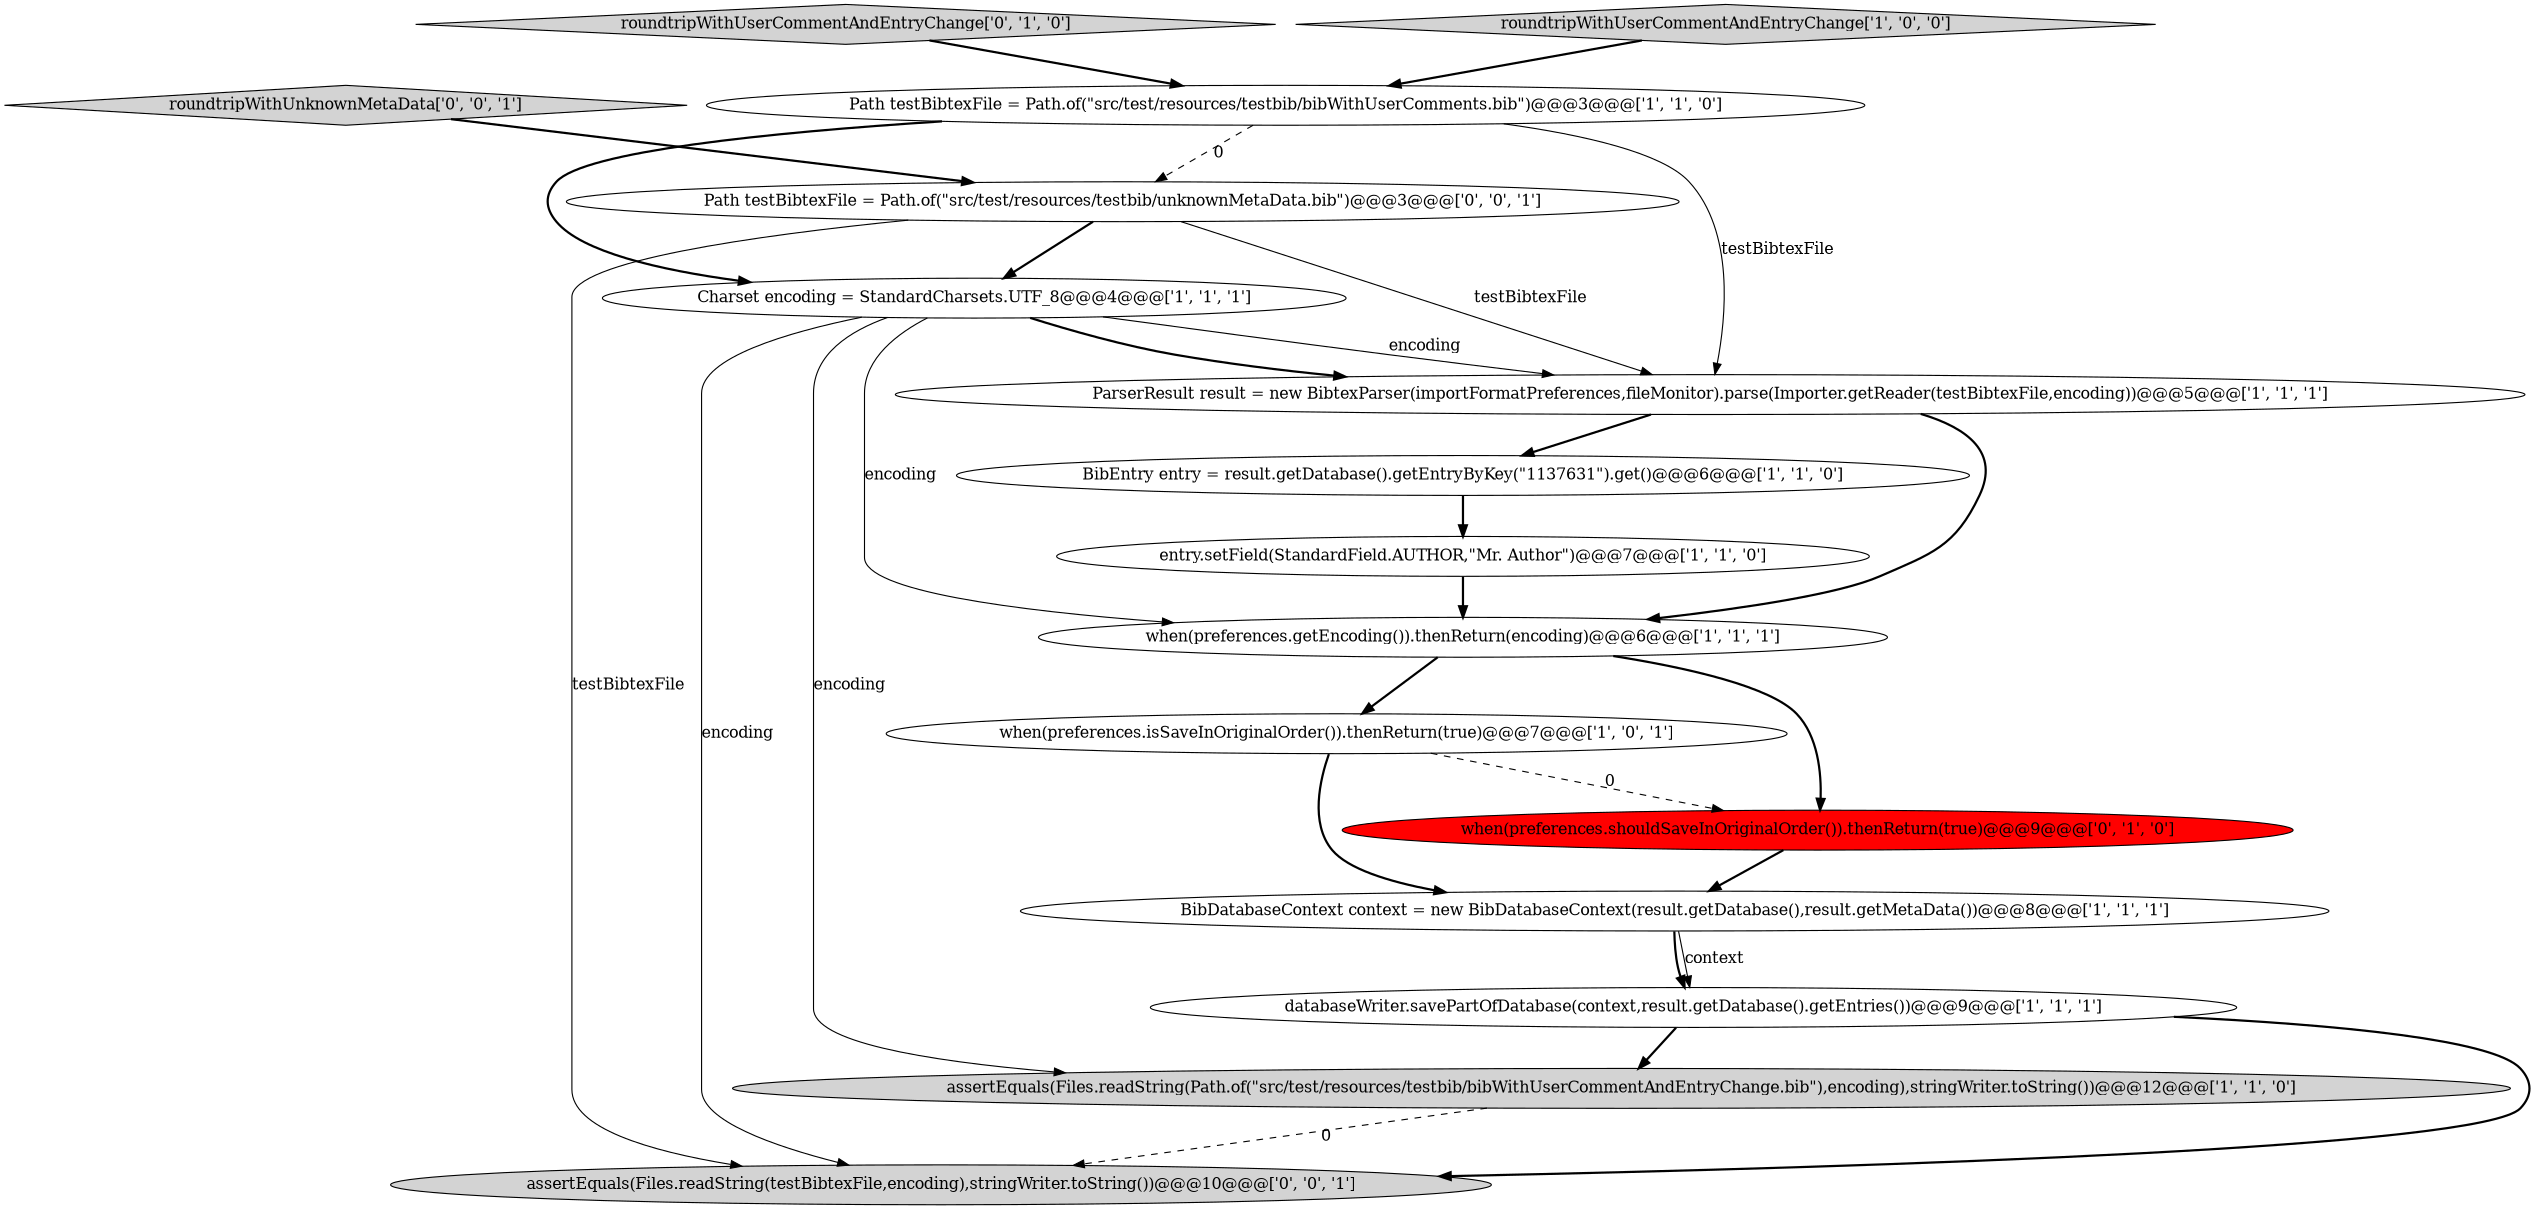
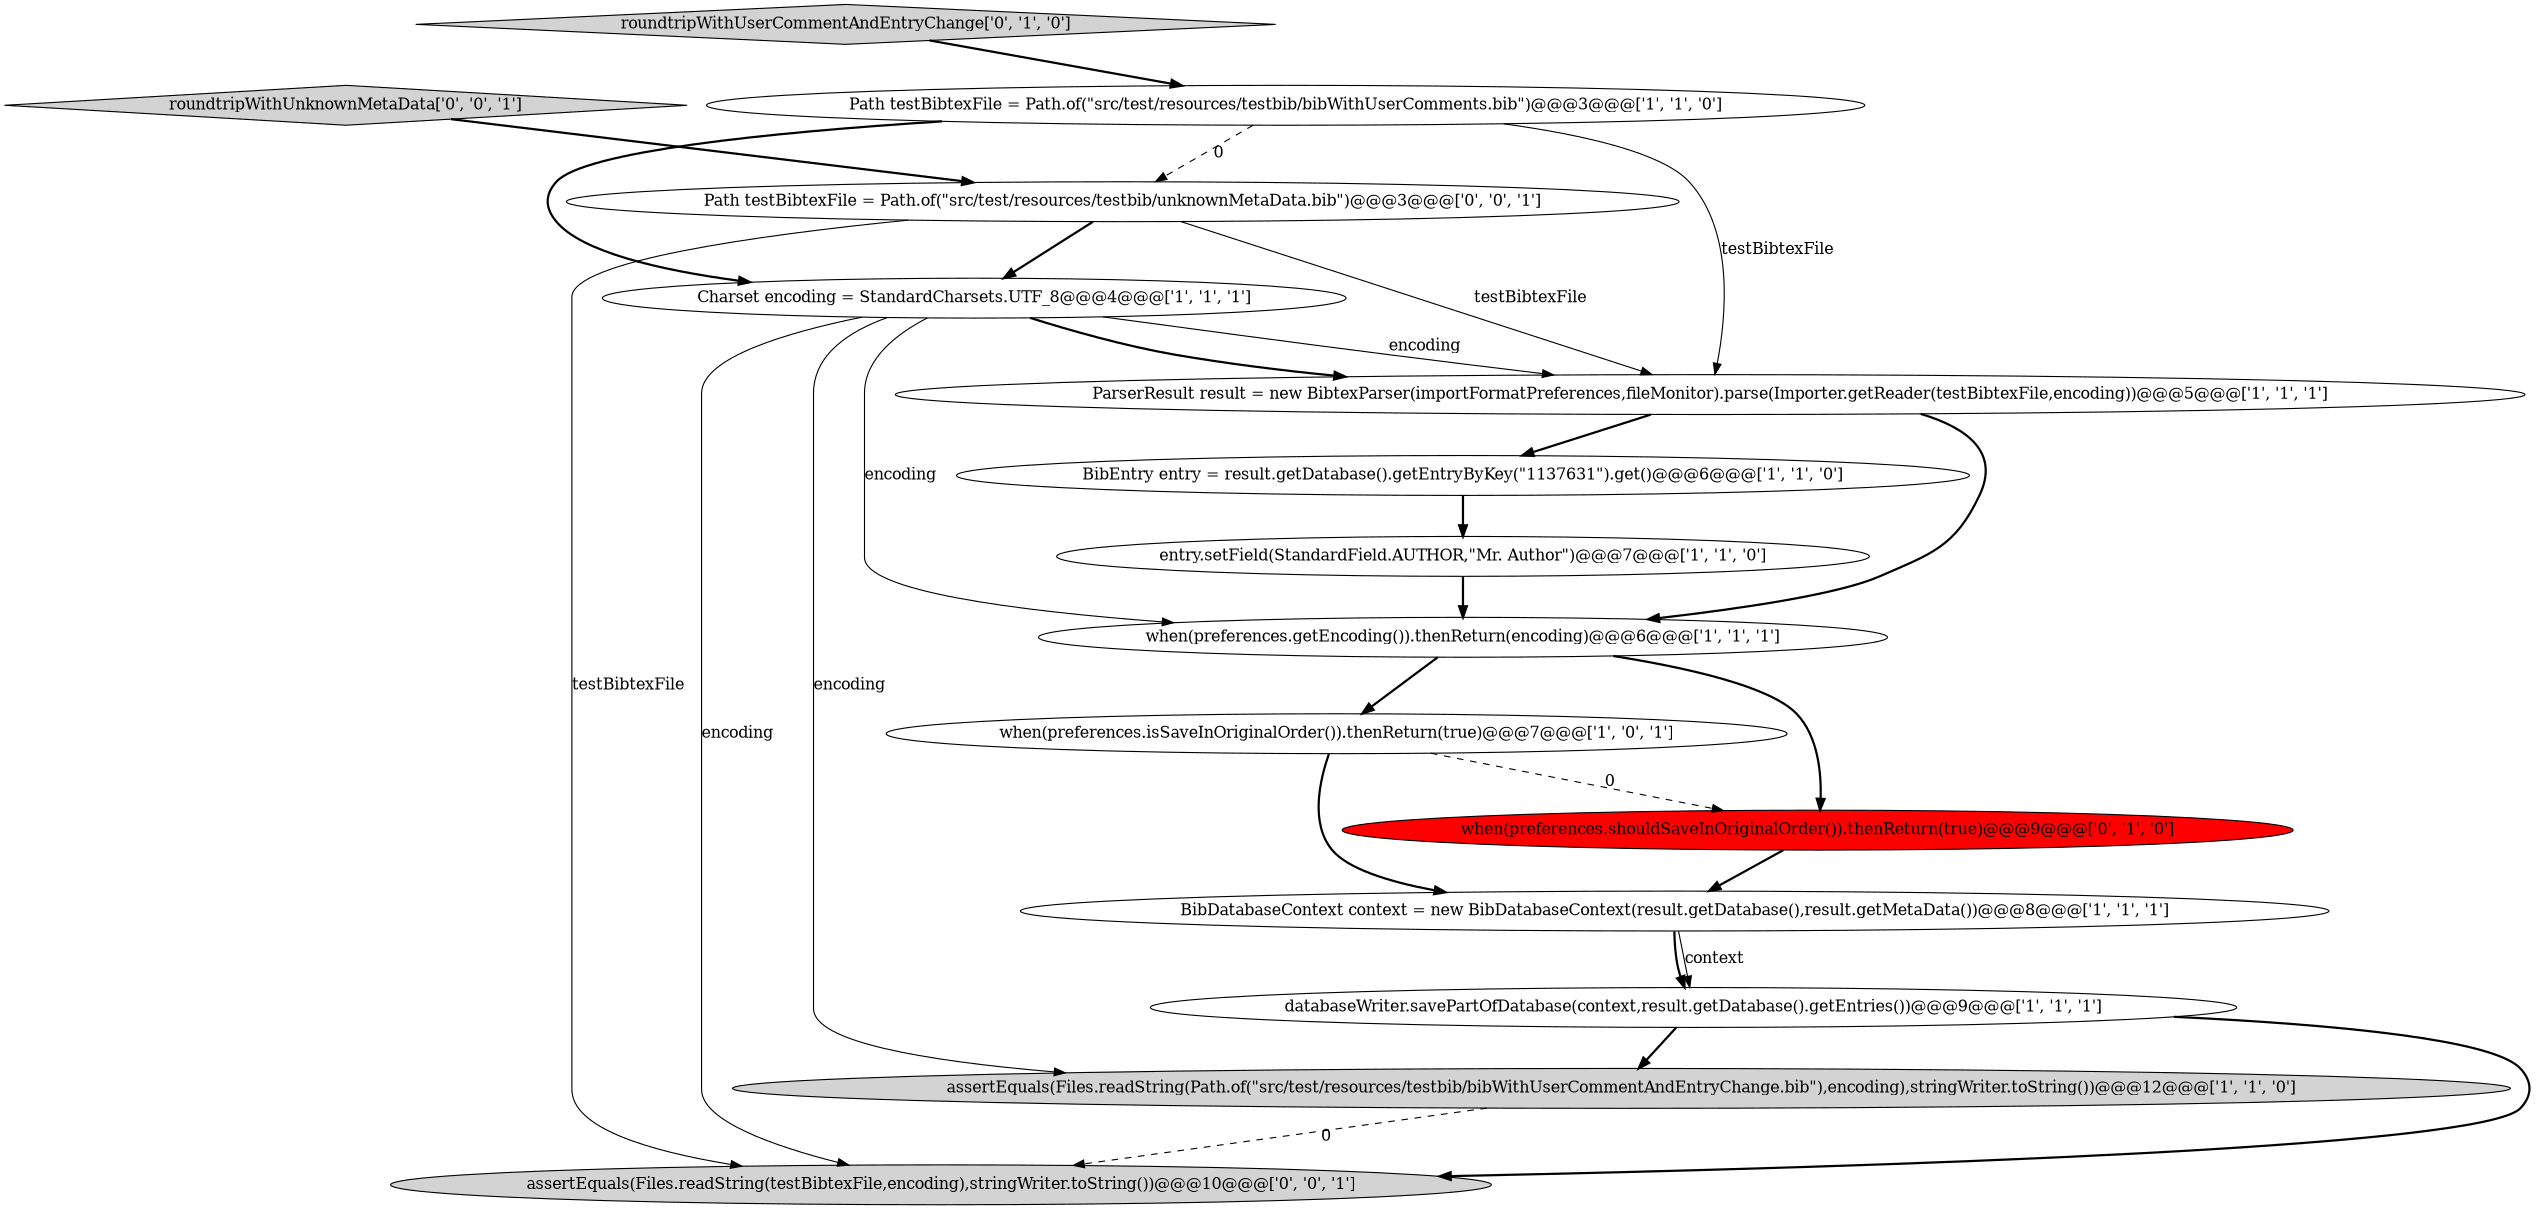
(1726, 24) -> none
